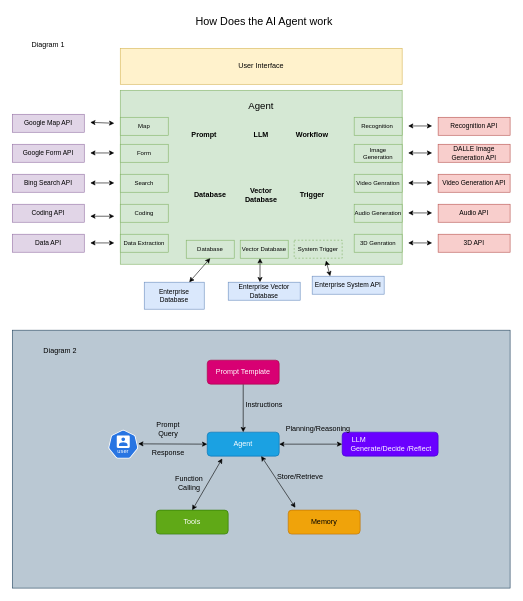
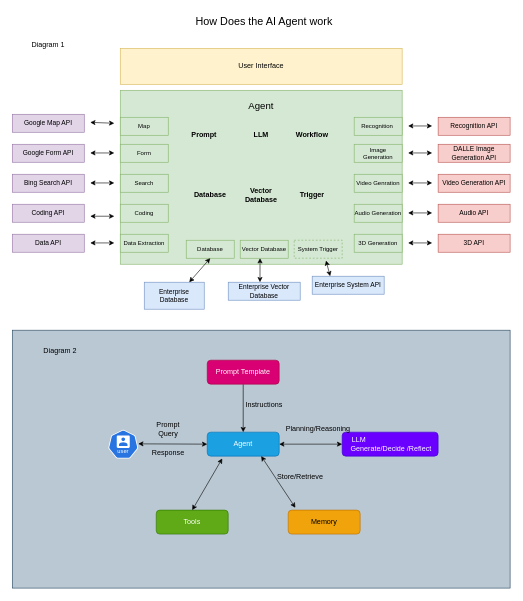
(378, 243) -> (378, 243)
(189, 483) -> none
